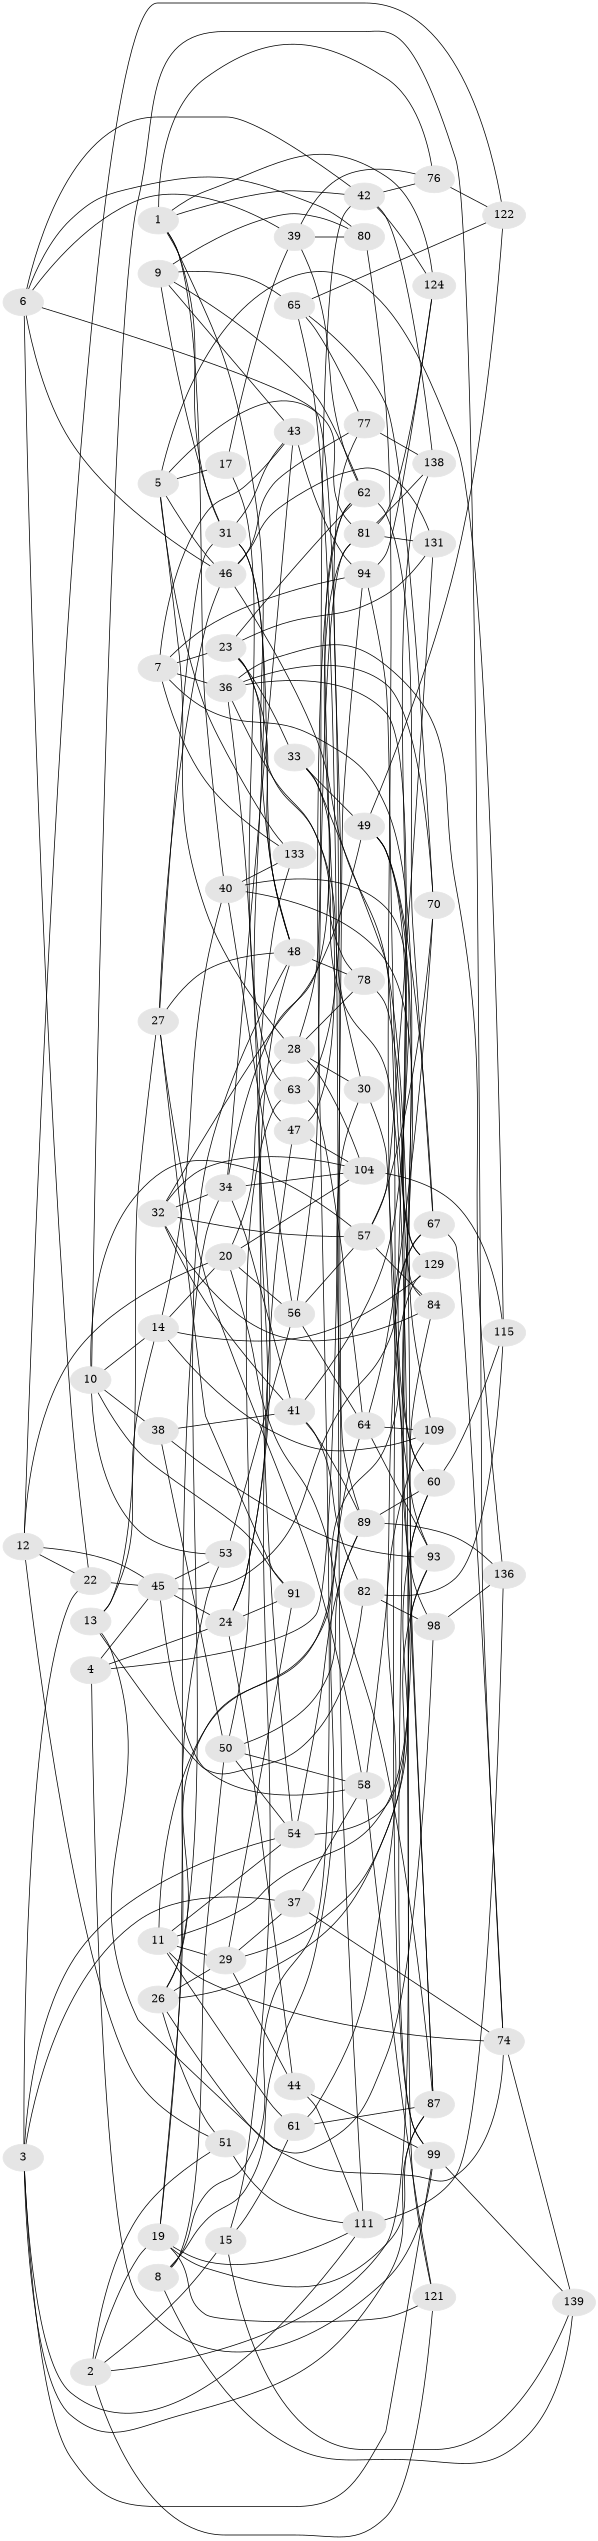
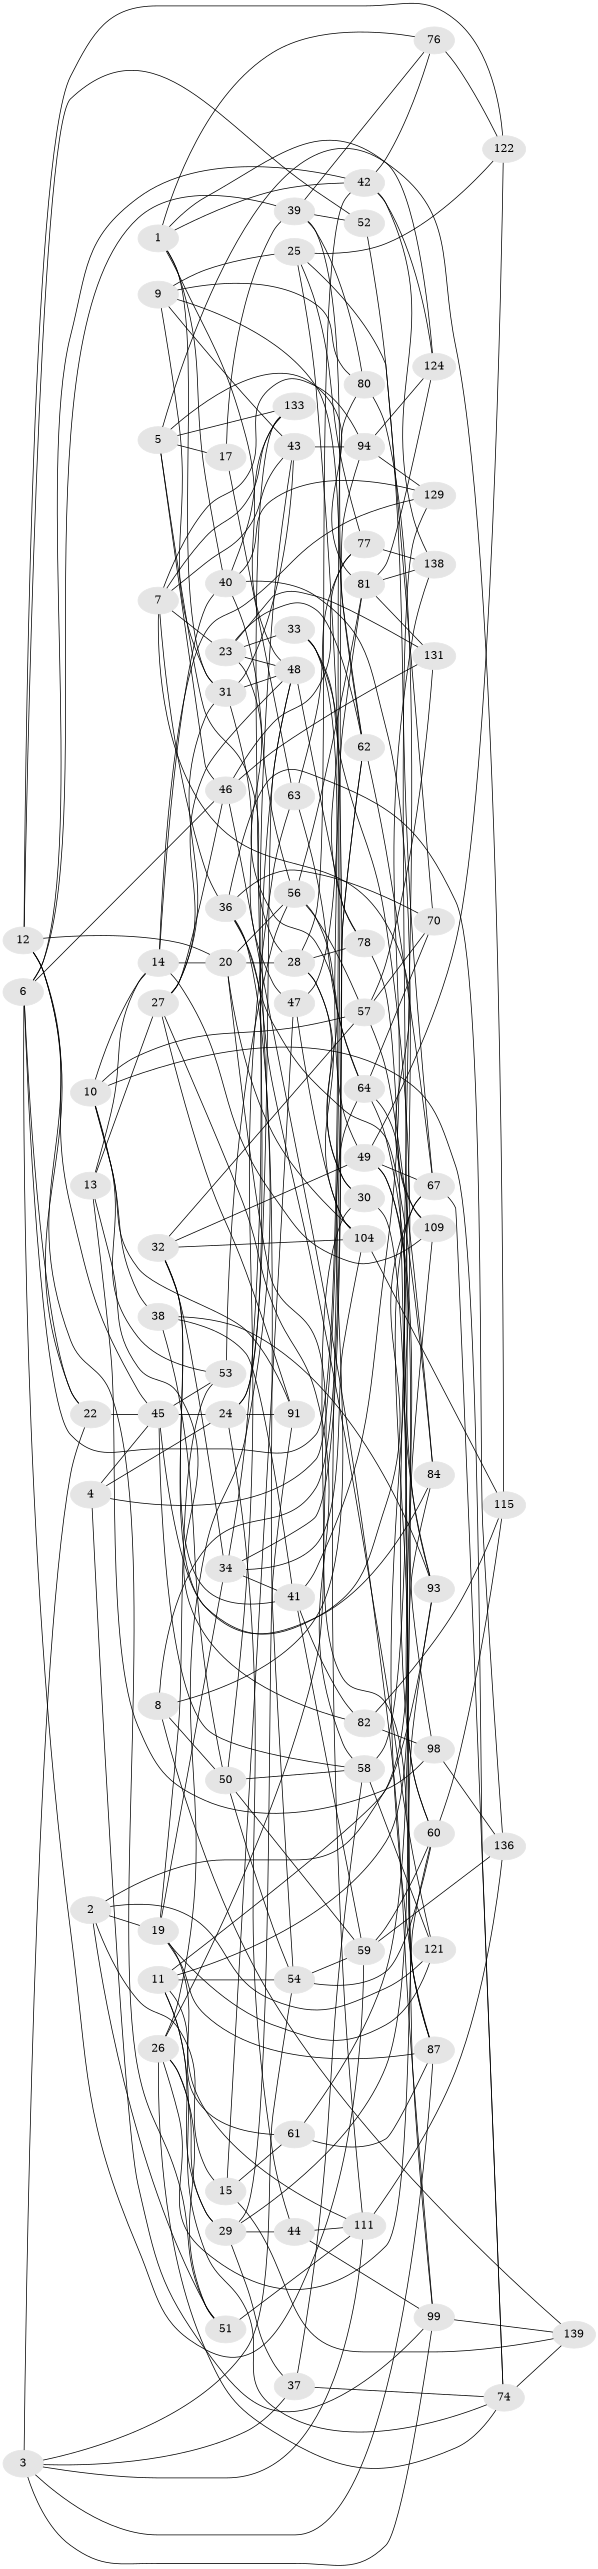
none -> (364, 223)
(294, 306) -> (294, 252)
(364, 1523) -> (364, 1951)
